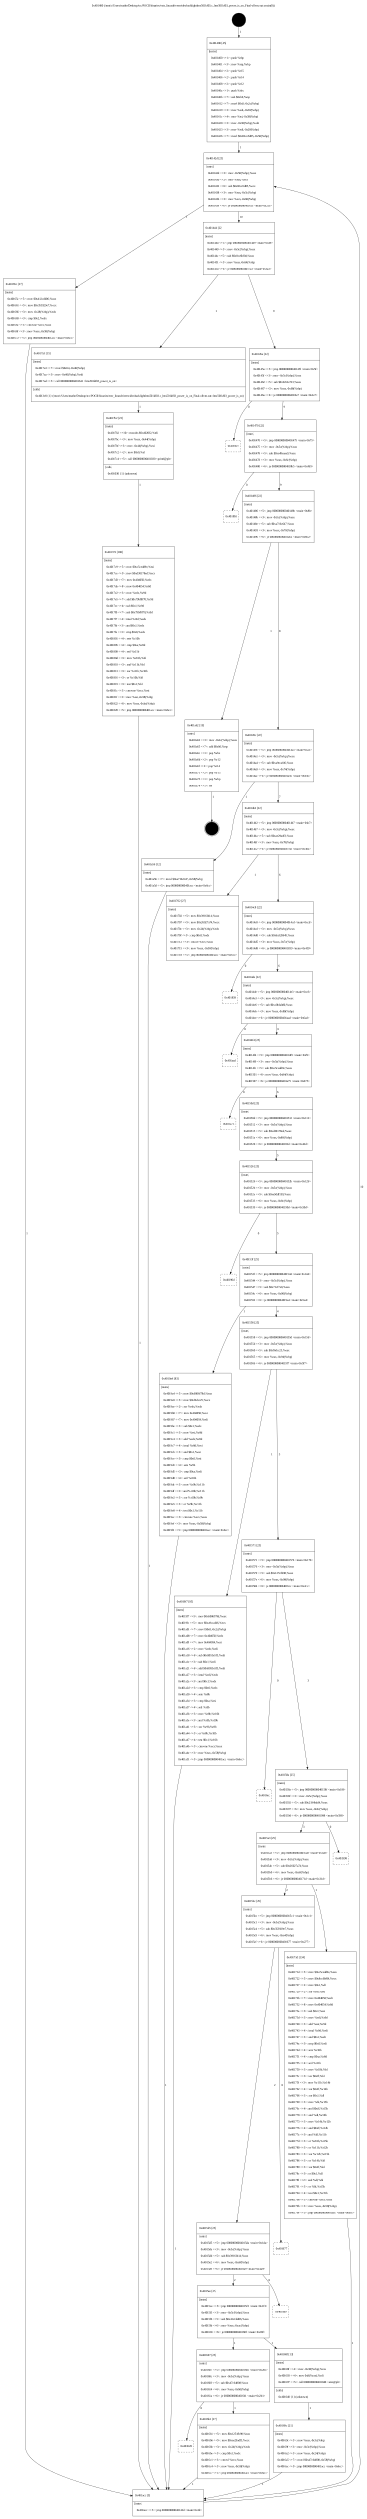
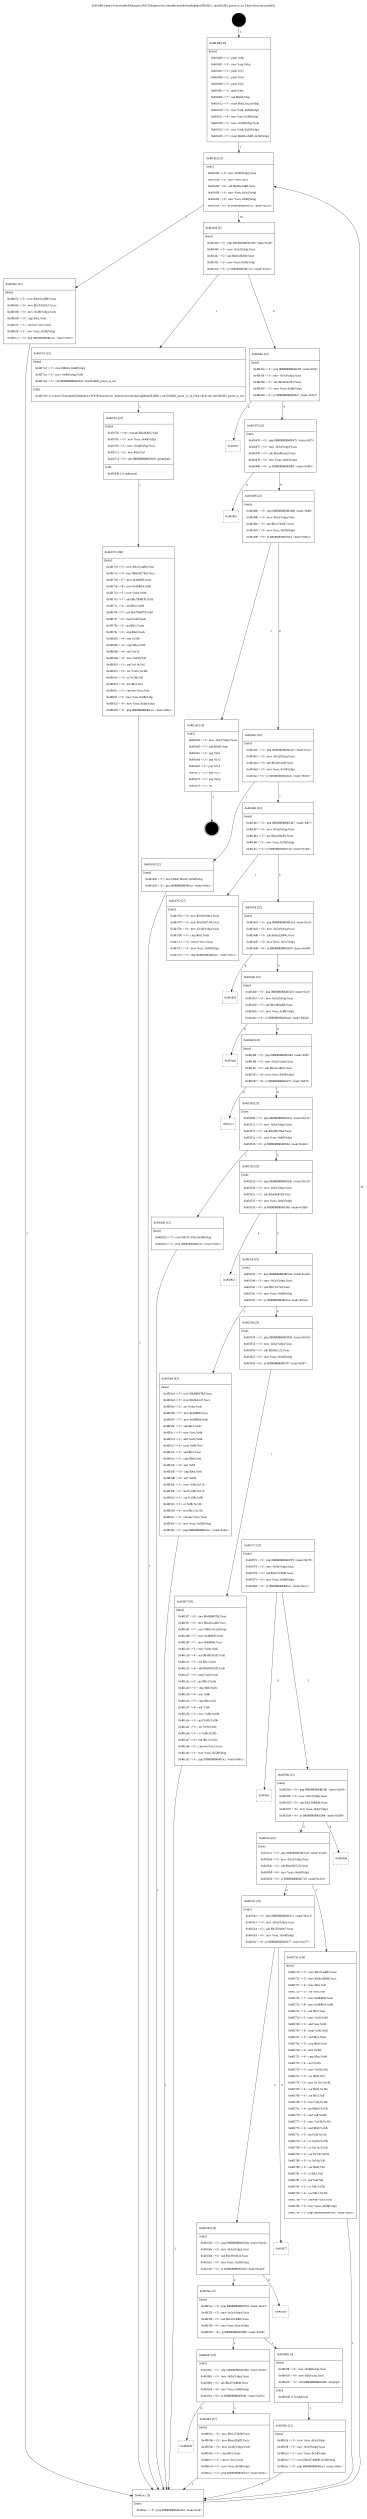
none -> (187, 1234)
(277, 1454) -> none
